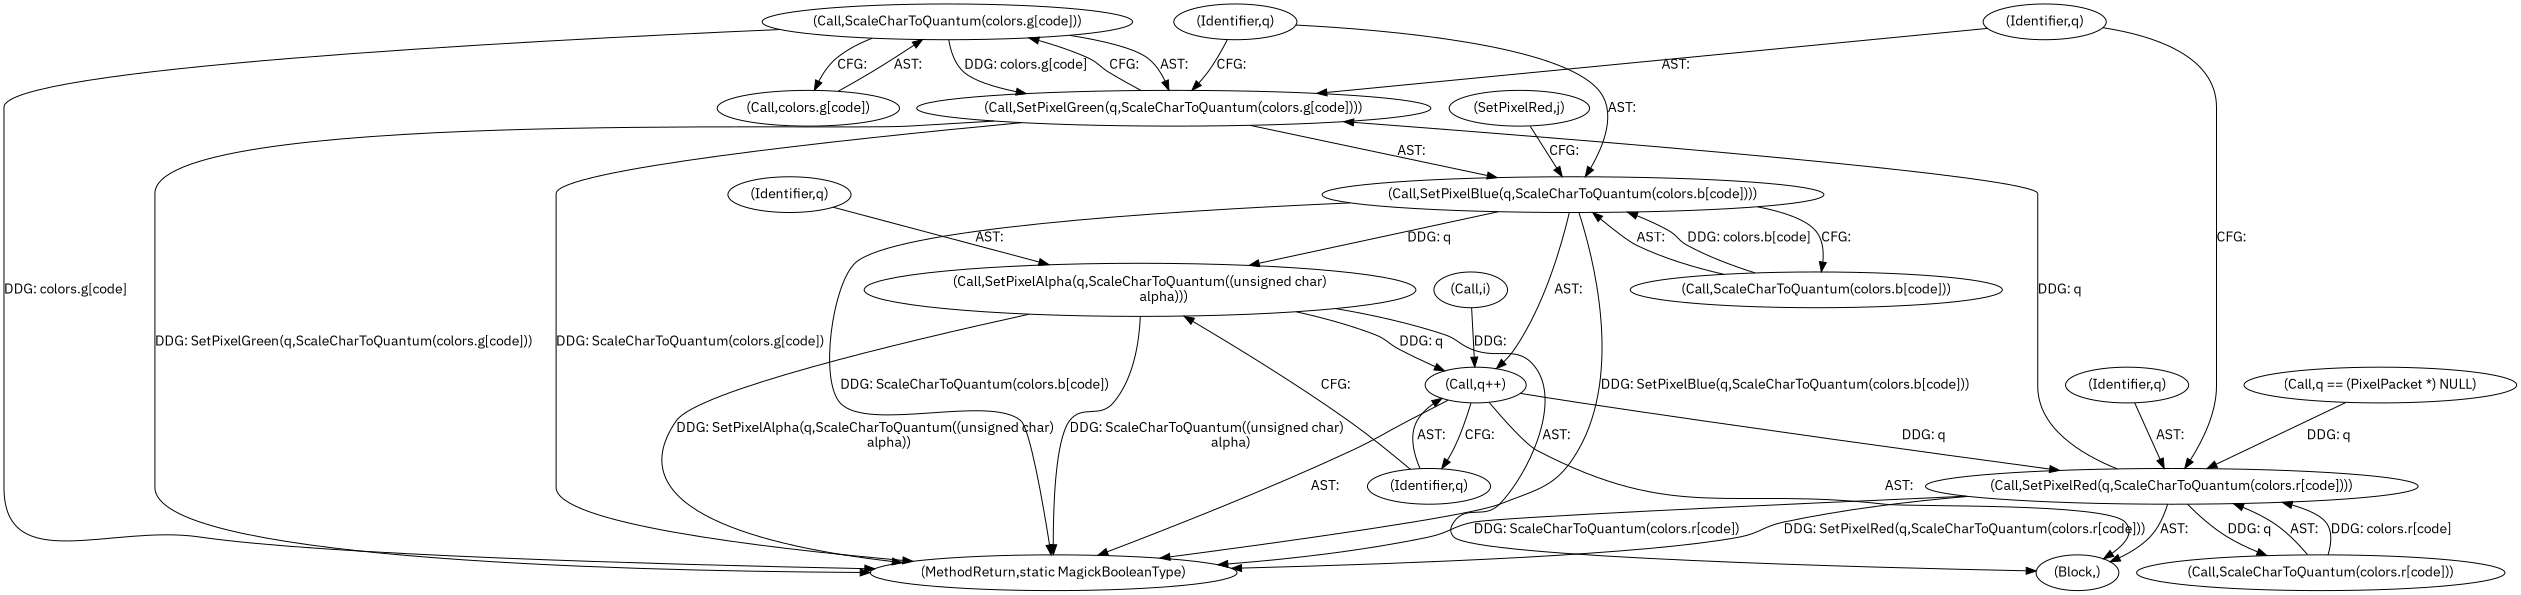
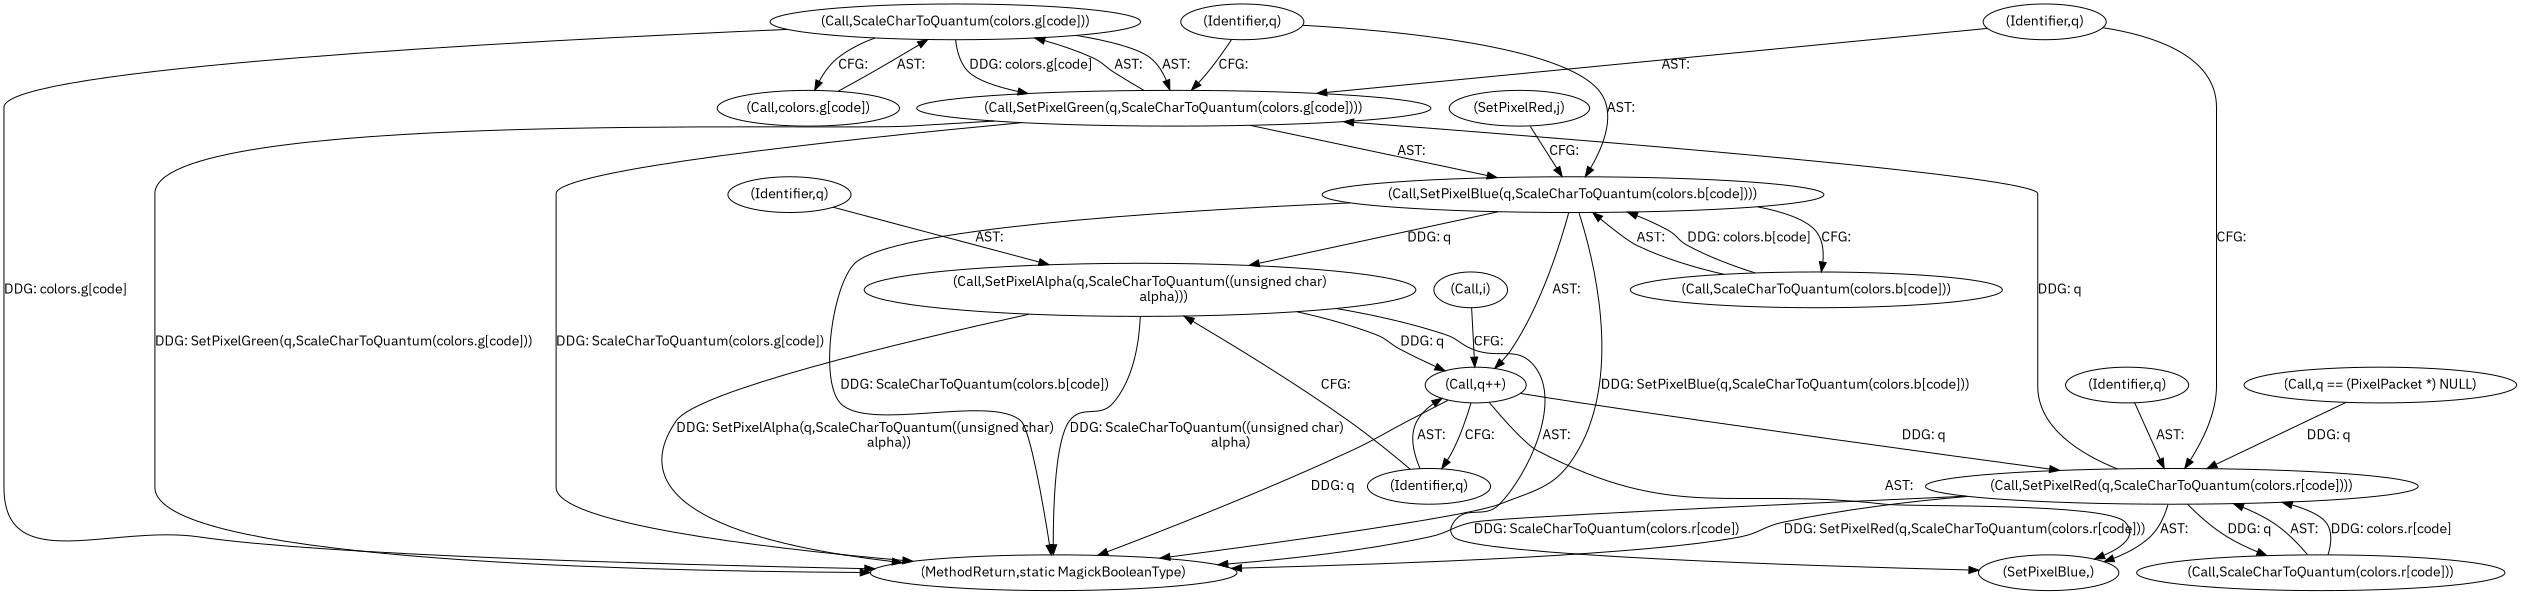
(1126, 65) -> (1130, 65)
(1492, 342) -> (1491, 342)
(1327, 486) -> (1333, 486)
(2077, 573) -> (2049, 573)
